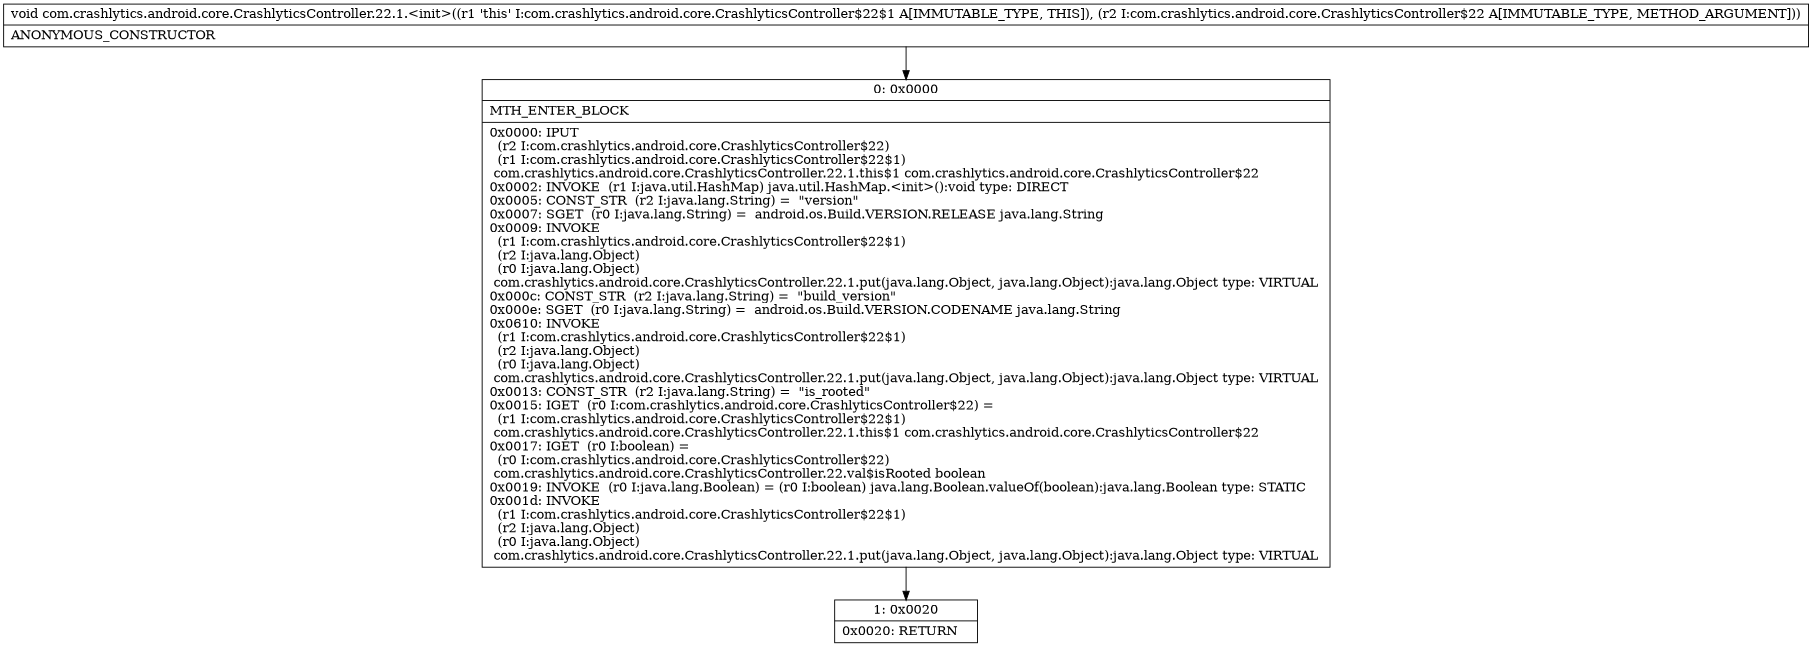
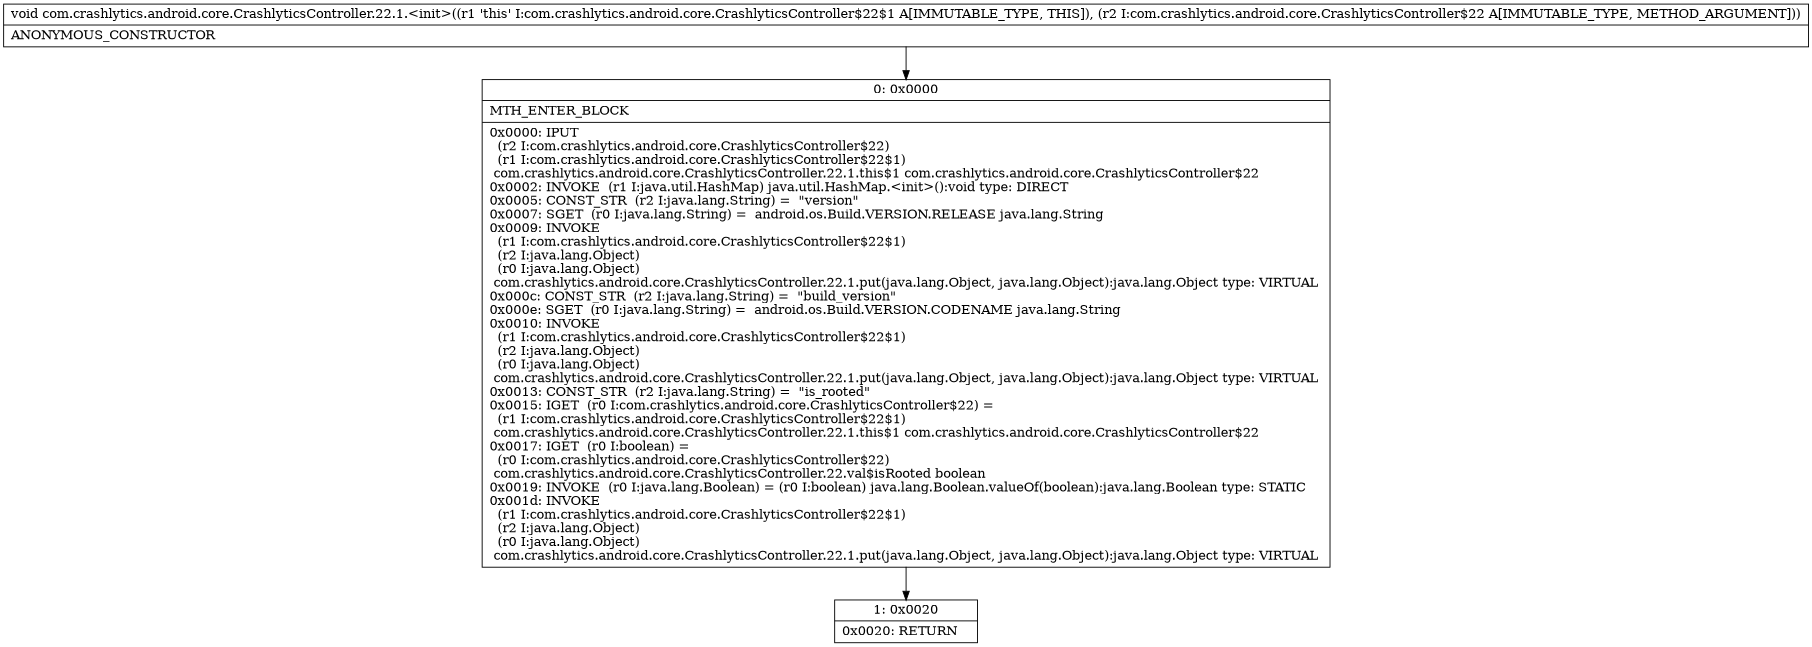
(549, 324) -> (549, 324)
